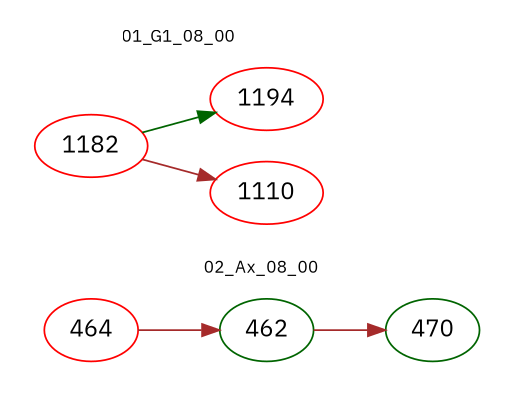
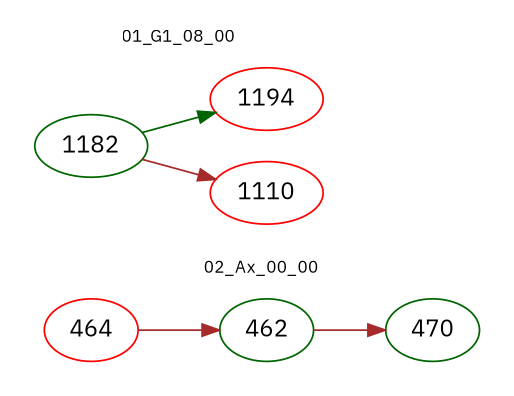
(91, 146) -> (91, 146)
(262, 268) -> (262, 268)
